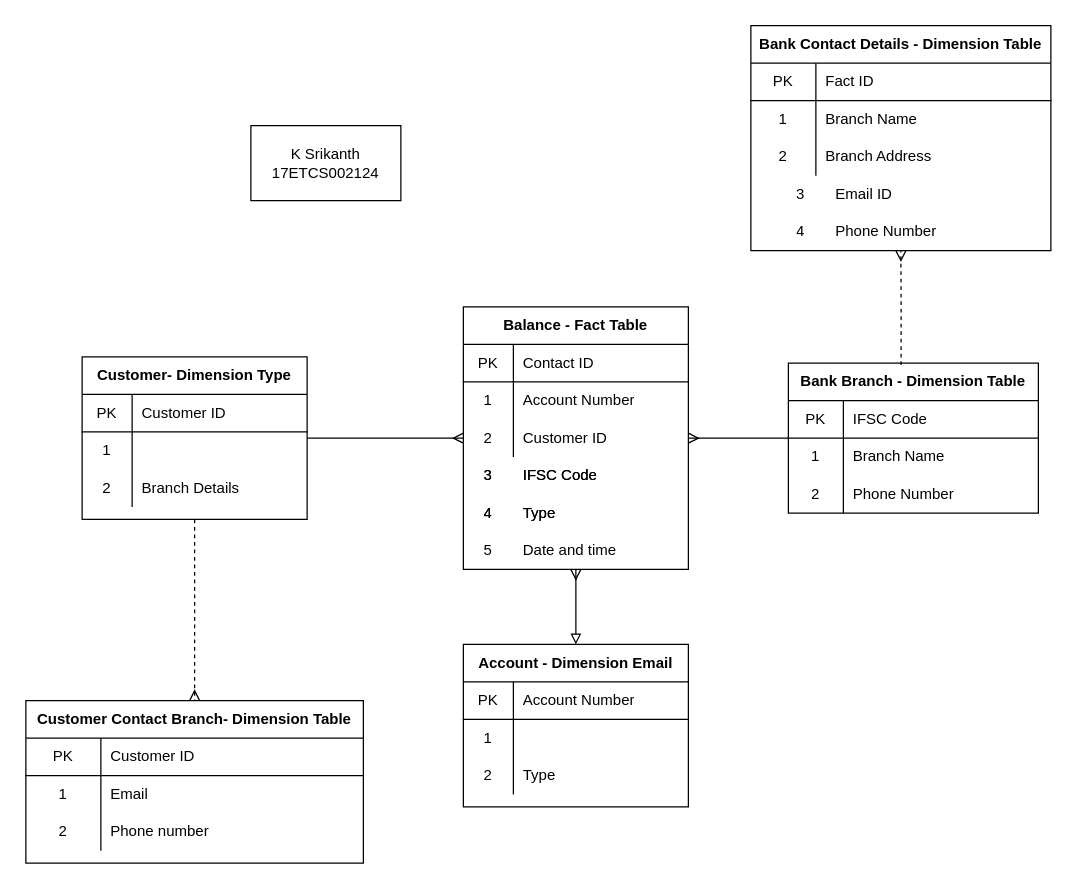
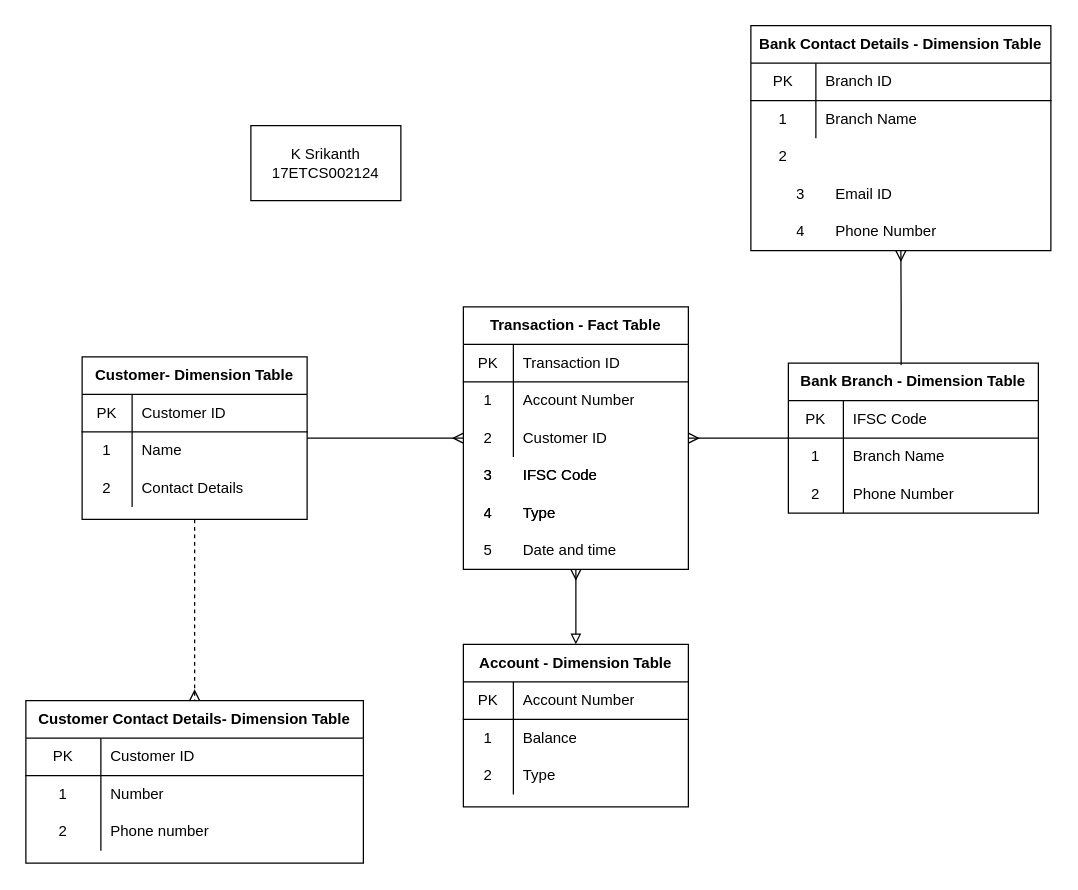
(853, 82) -> (861, 82)
(933, 157) -> none
(901, 308) -> (901, 308)
(576, 326) -> (576, 326)
(563, 363) -> (578, 363)
(194, 376) -> (194, 376)
none -> (219, 451)
(195, 488) -> (199, 488)
(576, 663) -> (576, 663)
(194, 719) -> (194, 719)
none -> (601, 738)
(128, 794) -> (136, 794)
